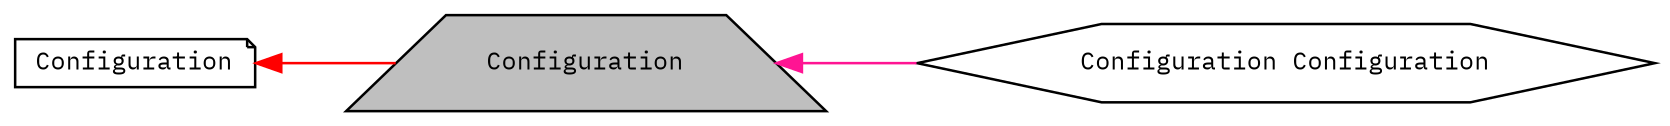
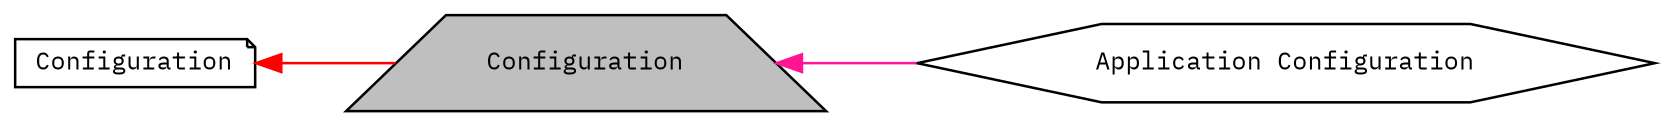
(1286, 63) -> (1286, 63)
